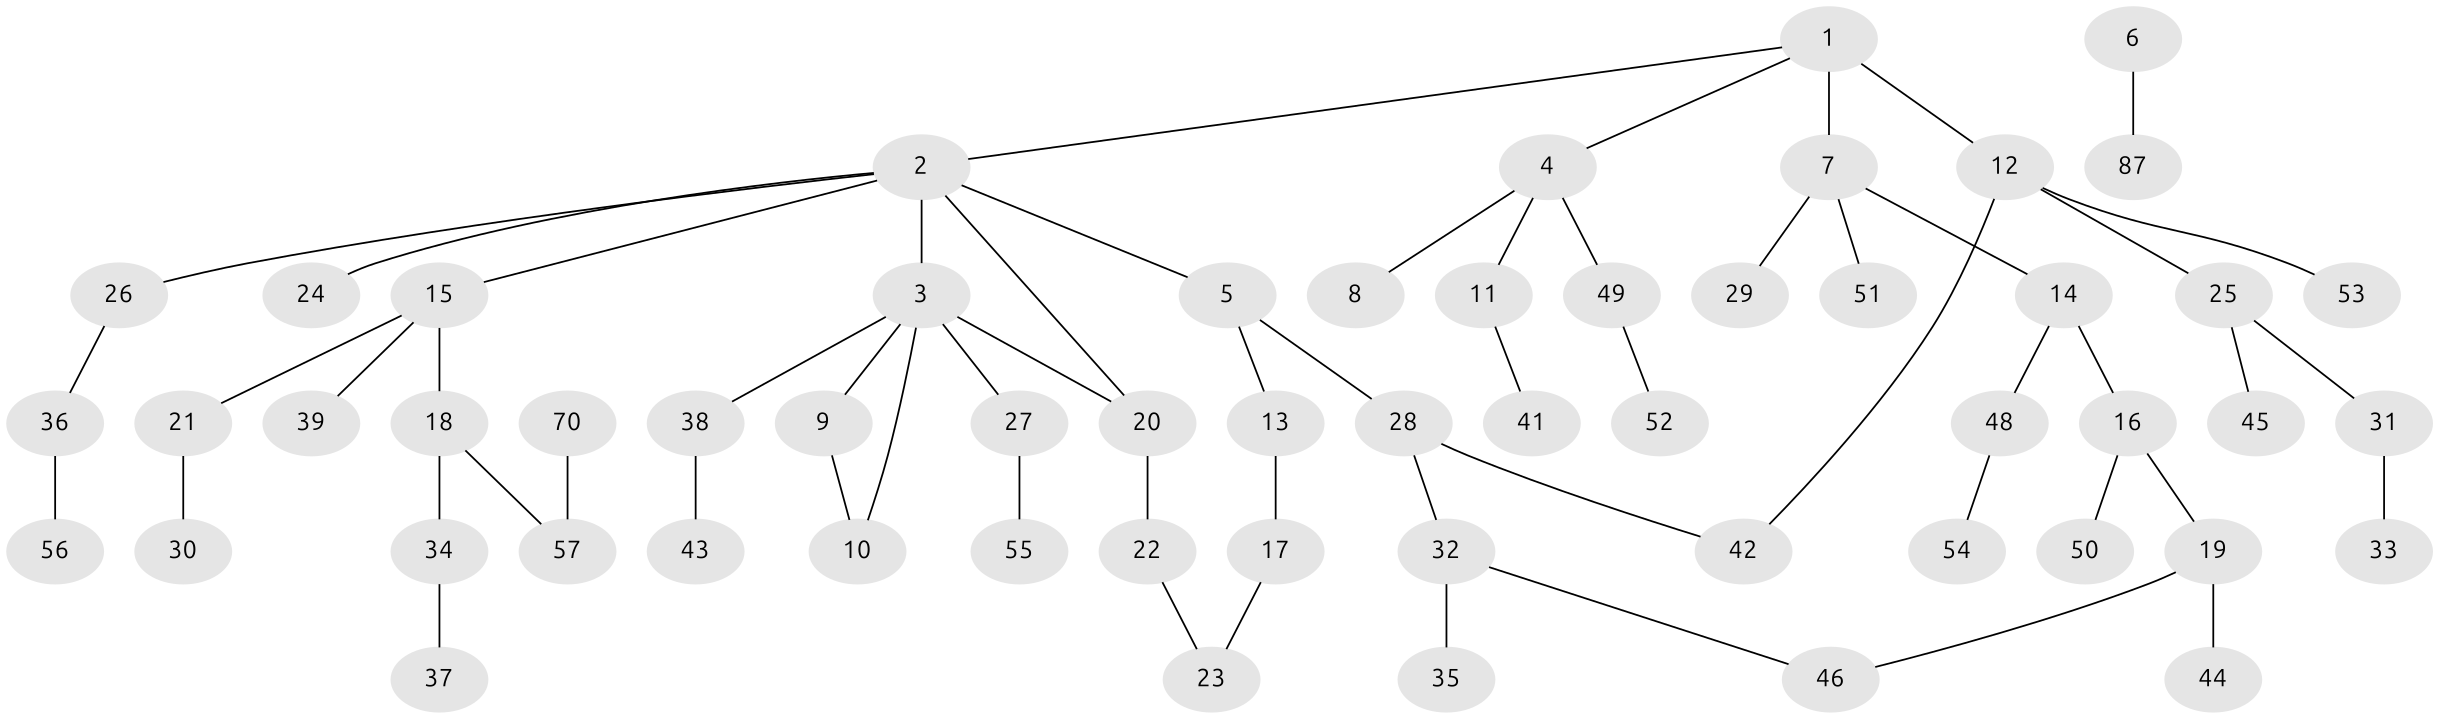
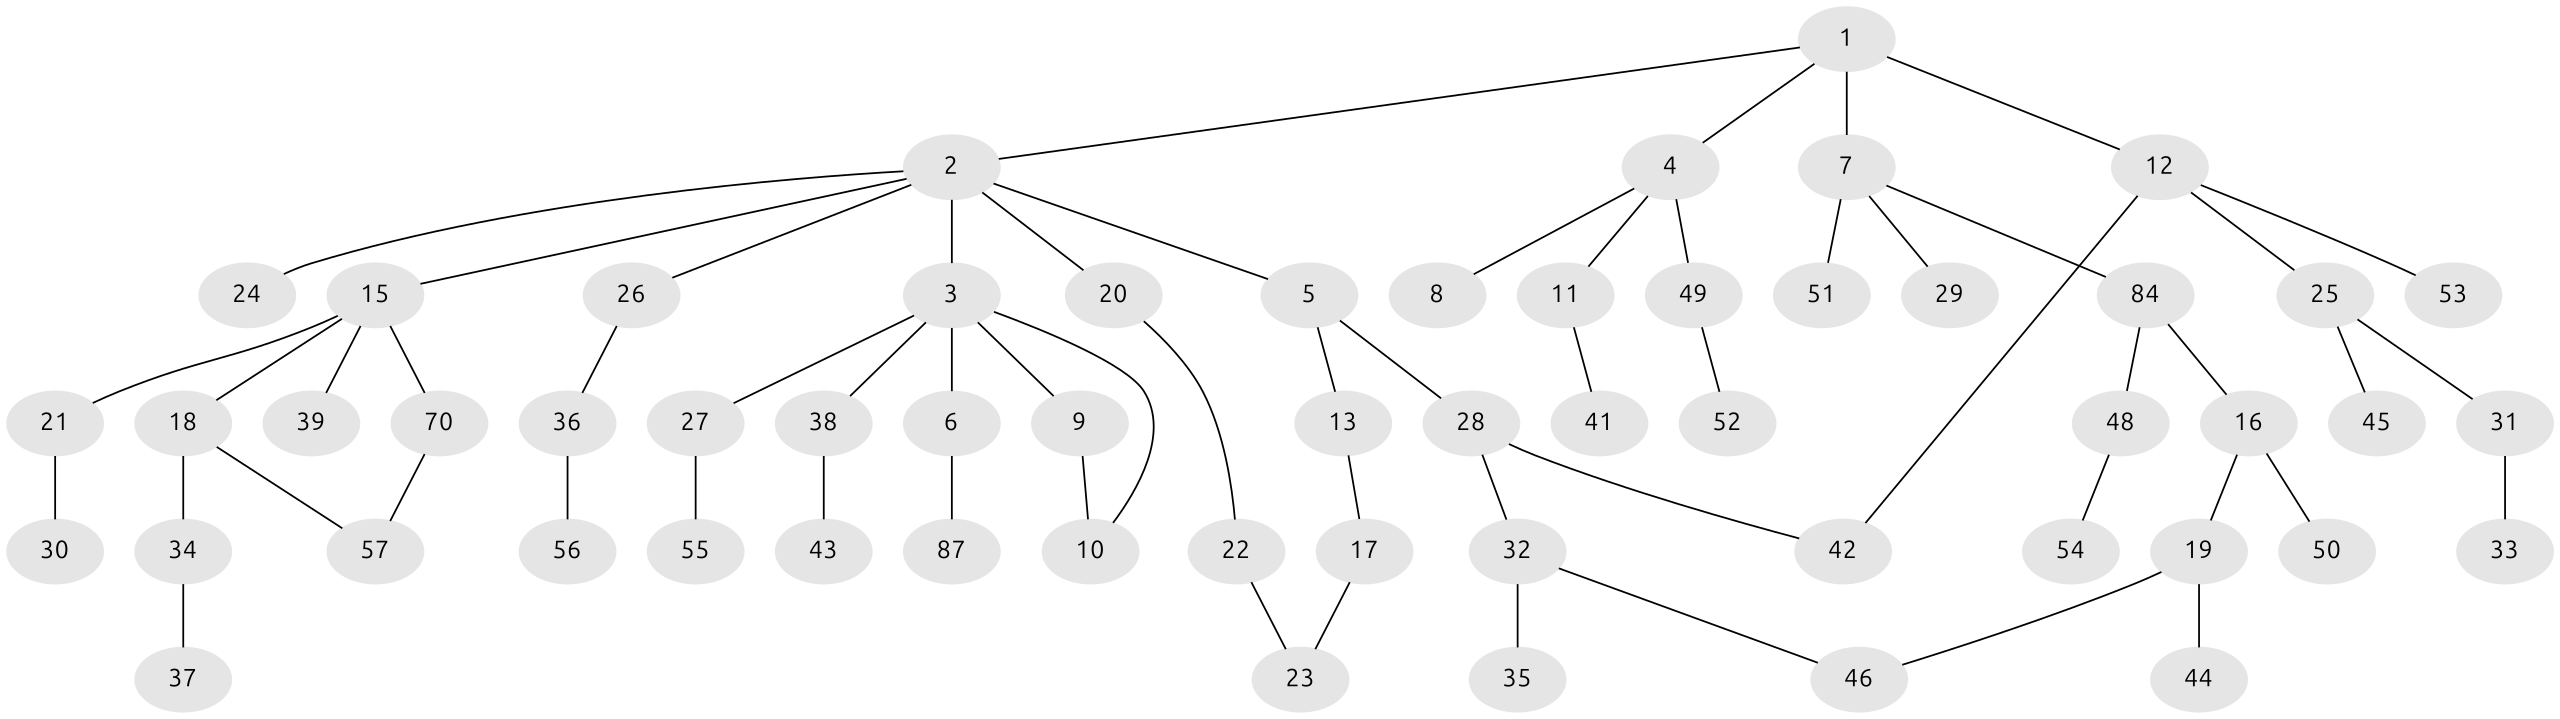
(2064, 295) -> (2146, 295)
none -> (407, 359)
(1034, 359) -> (952, 360)
